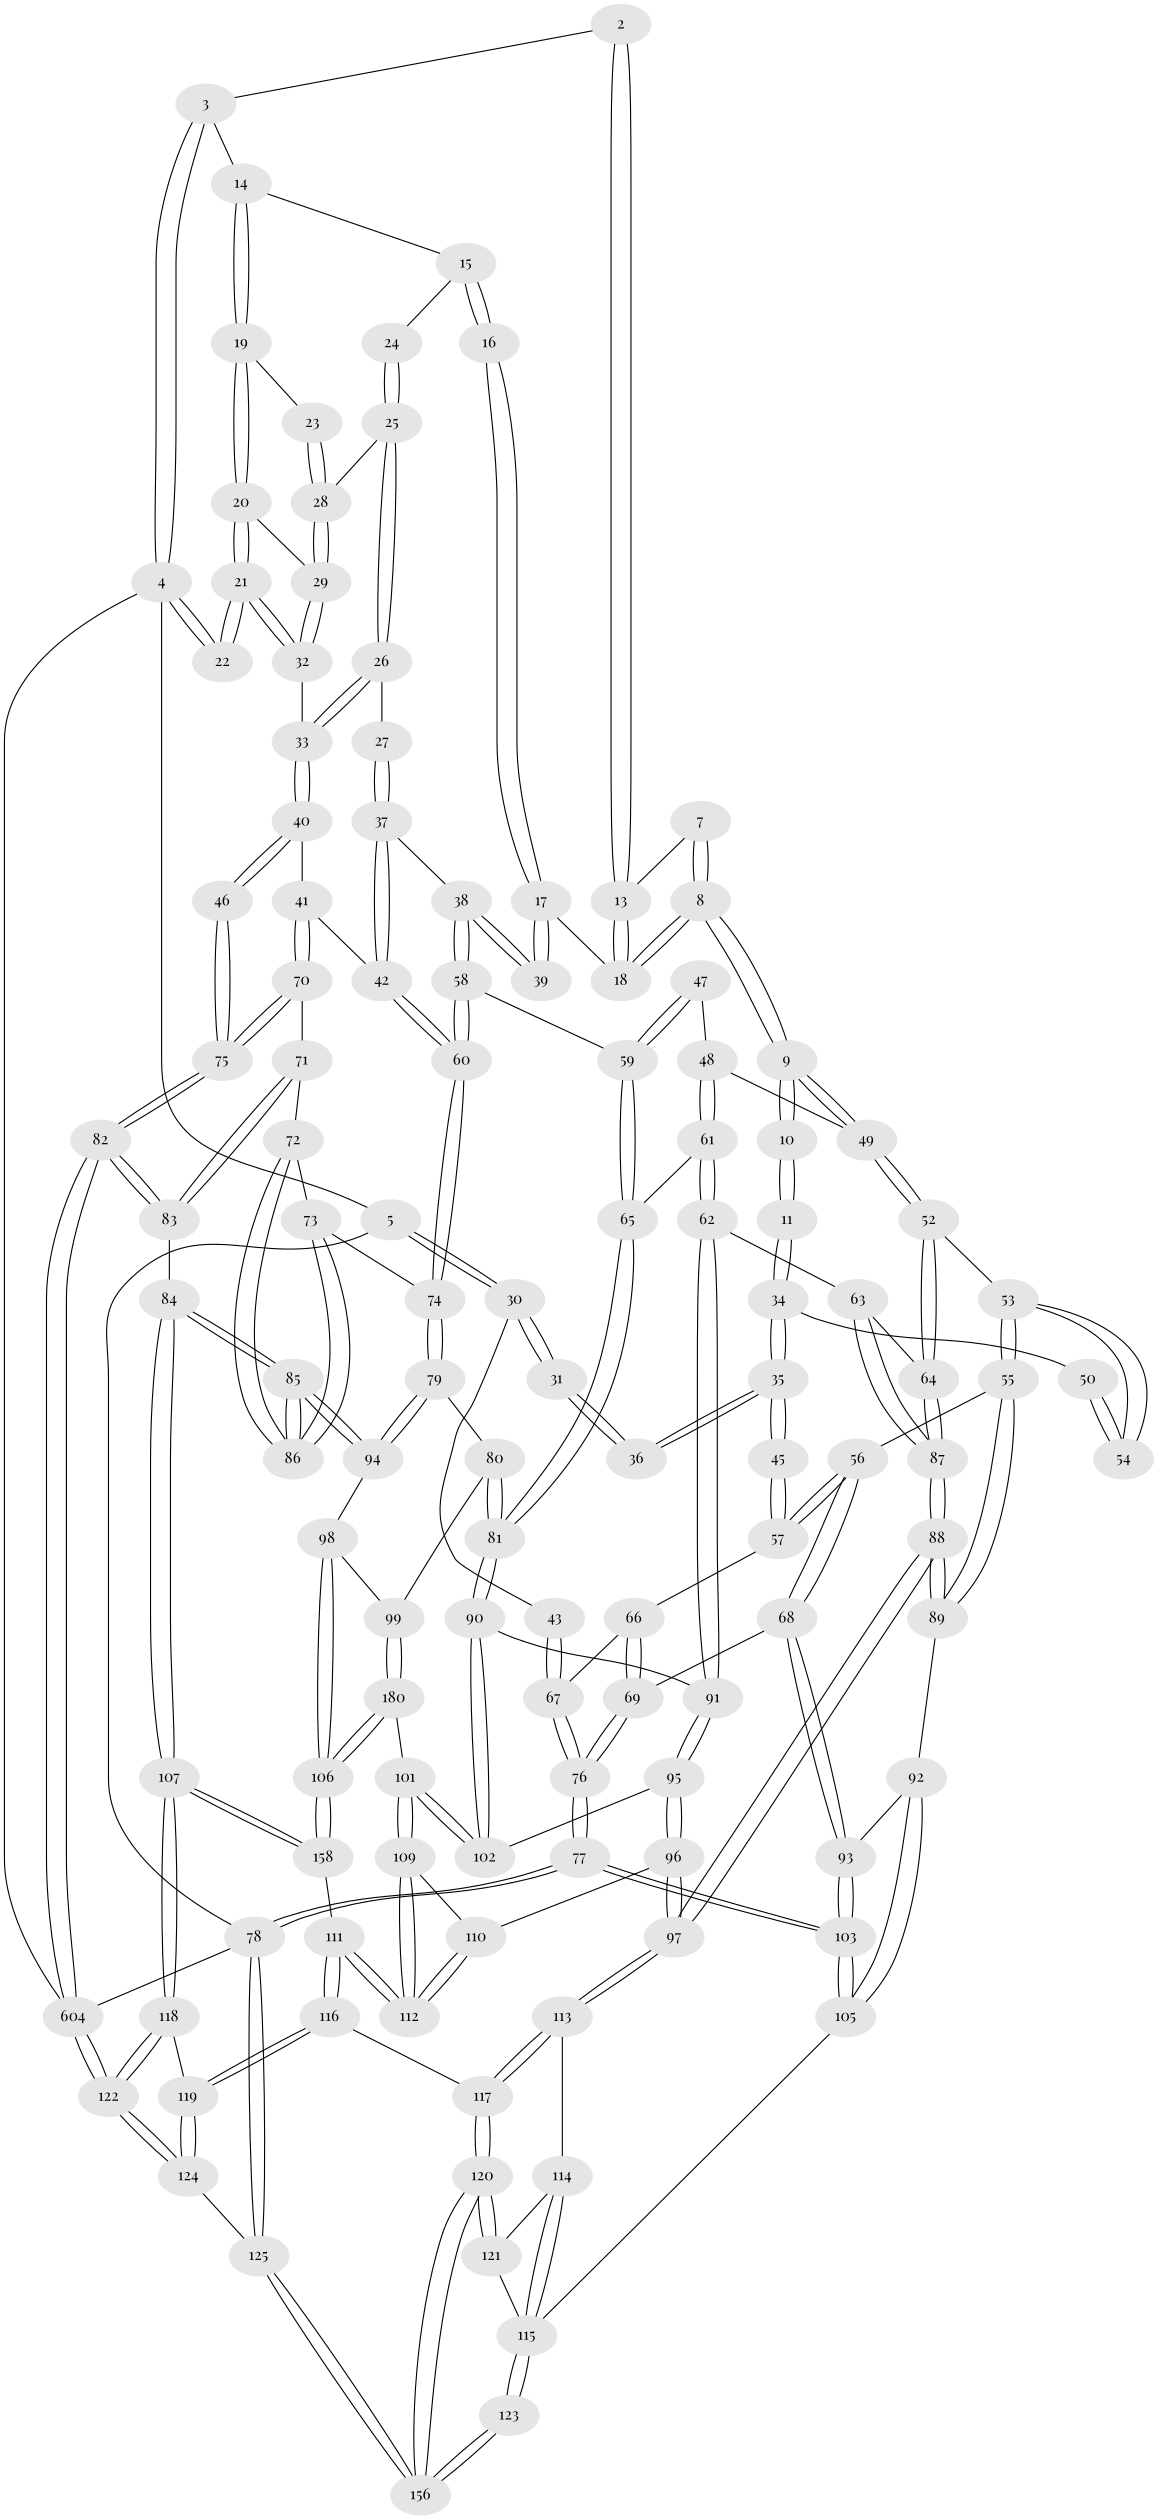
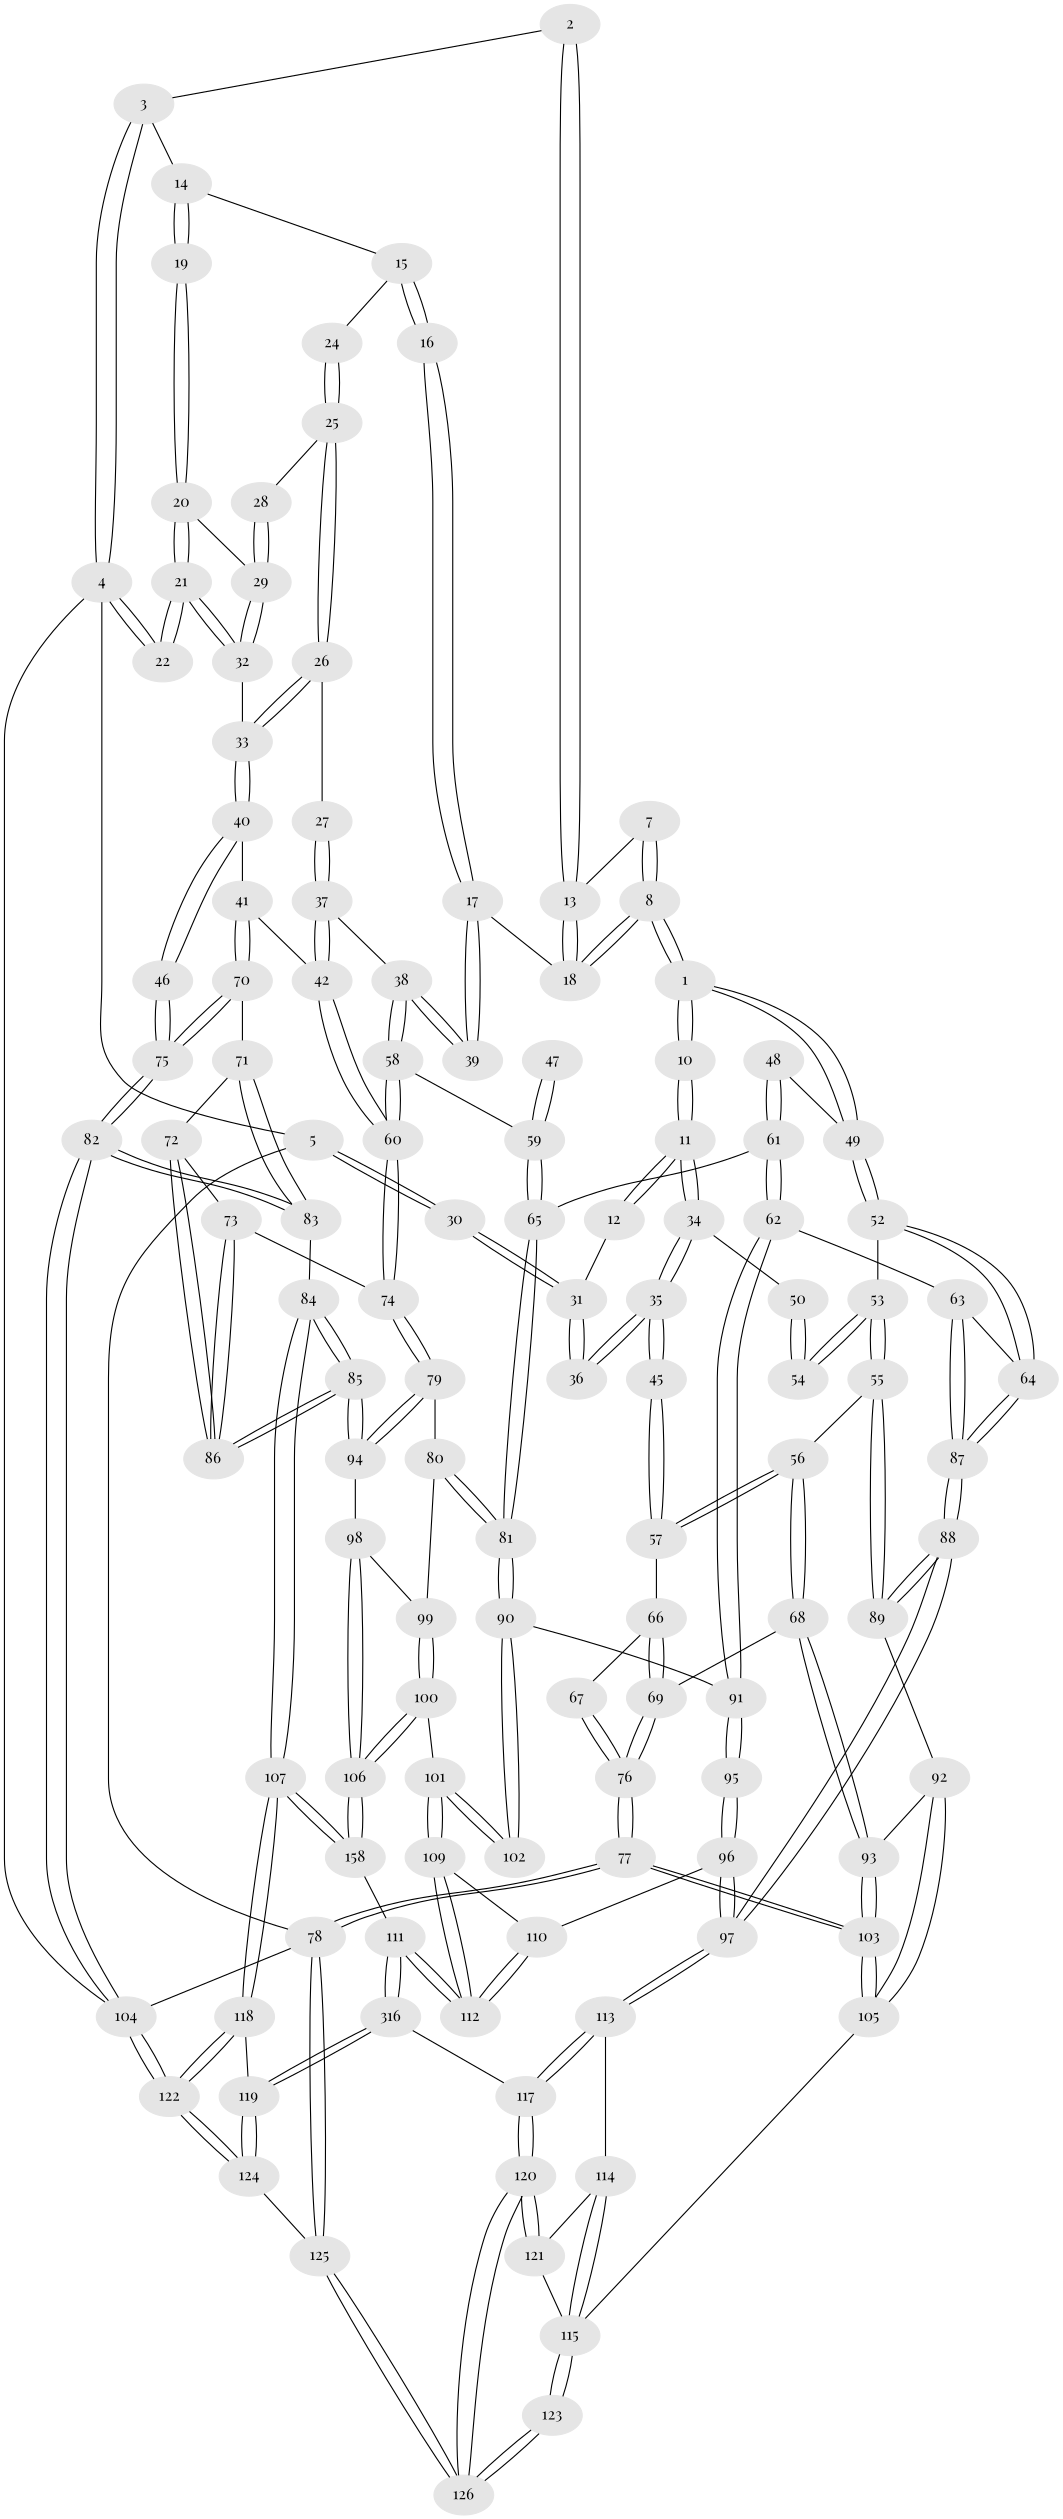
(312, 423) -> none
(704, 1021) -> none
(787, 1060) -> (685, 981)
none -> (614, 1220)
(555, 1618) -> none
(394, 1698) -> (426, 1698)
(579, 1818) -> none
(73, 2017) -> (126, 2017)
(330, 2017) -> (391, 2017)
(421, 2495) -> (464, 2495)
